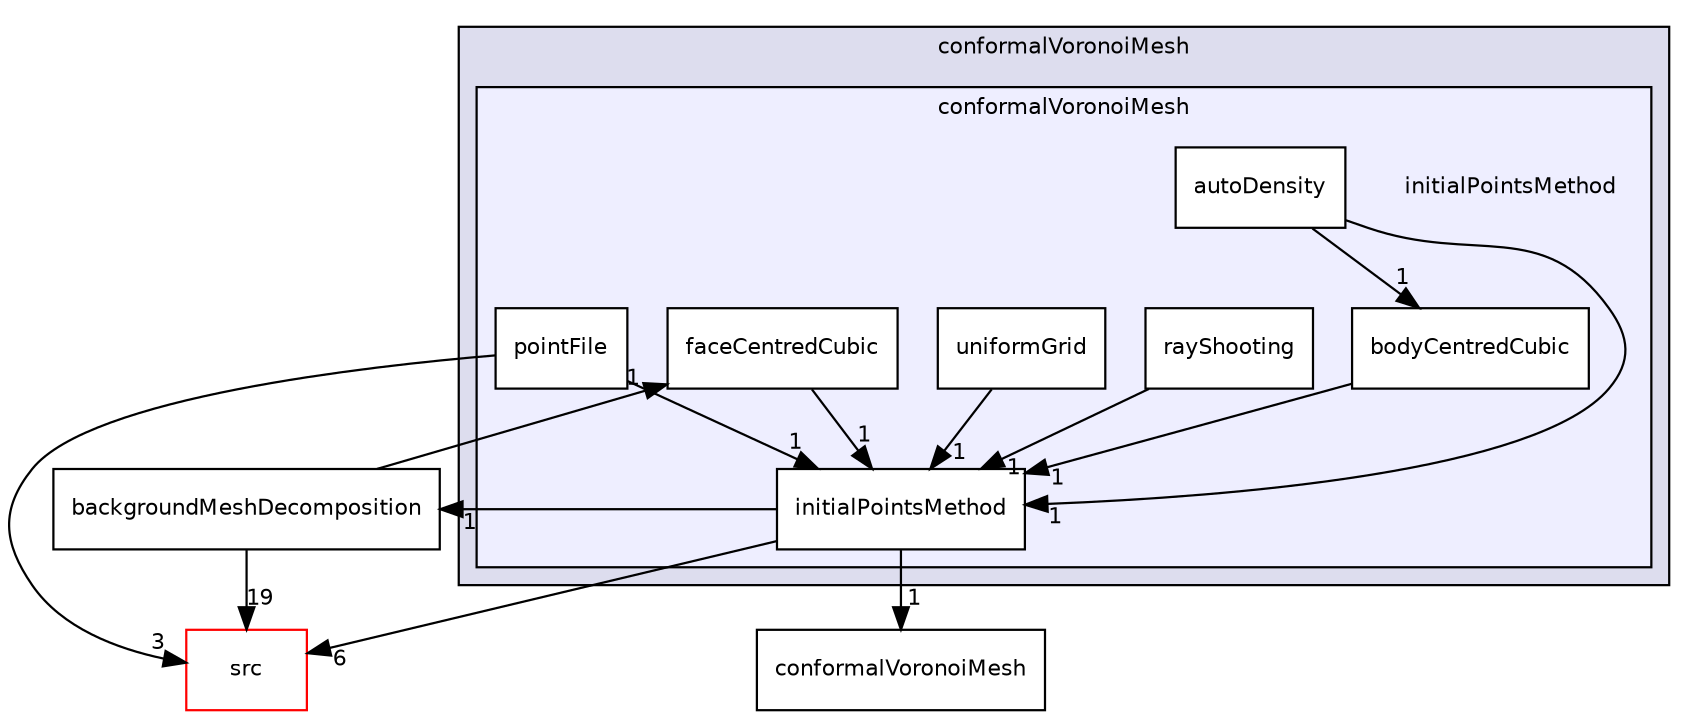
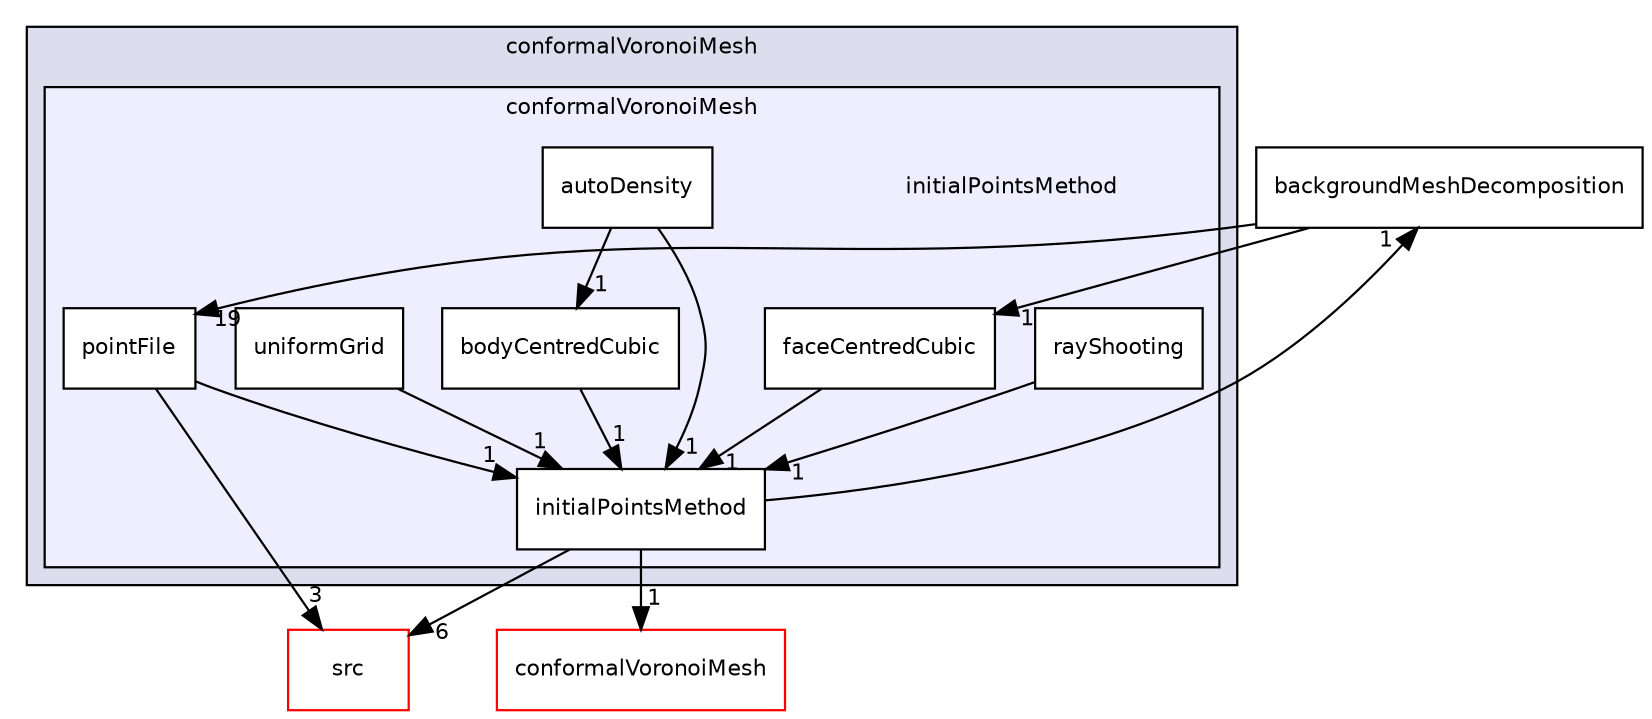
(247, 579) -> (735, 248)
(901, 670) -> (641, 670)
